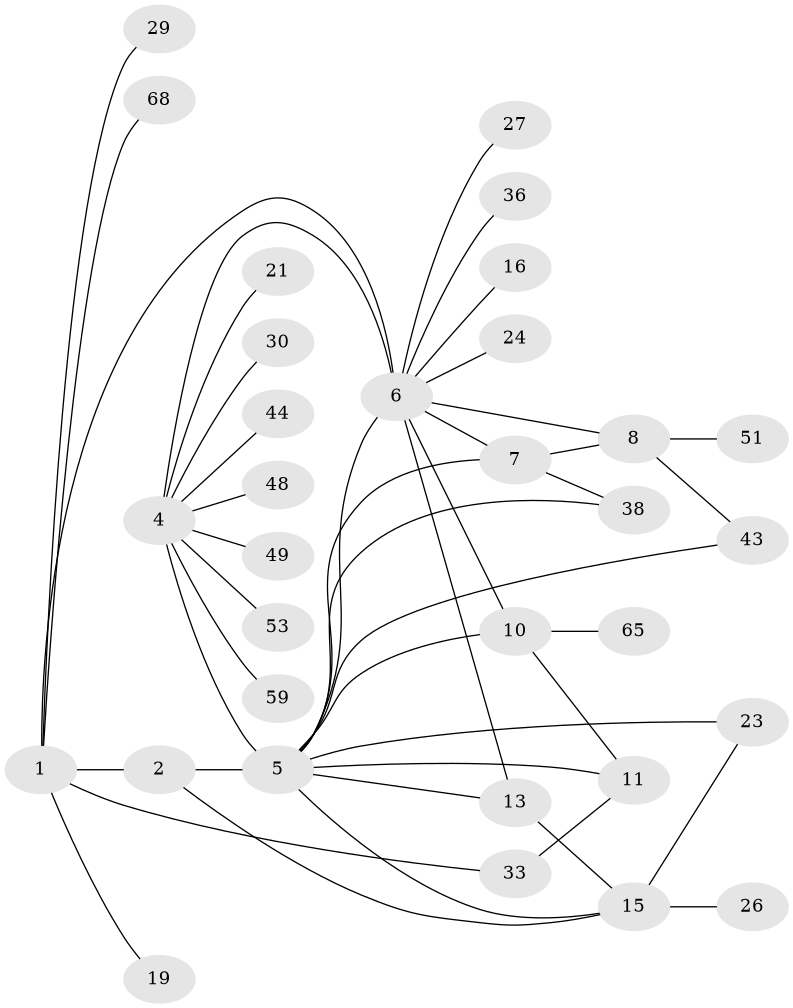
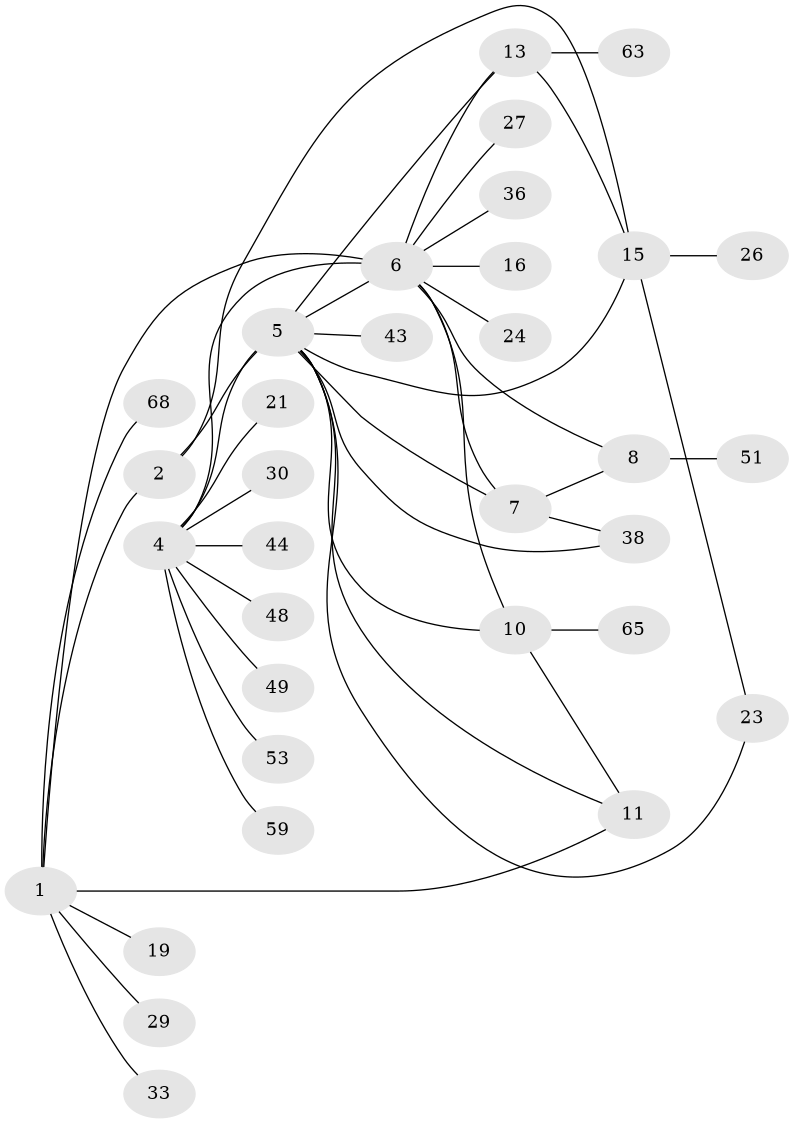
none -> (634, 53)
(693, 490) -> none
(575, 827) -> (347, 891)
